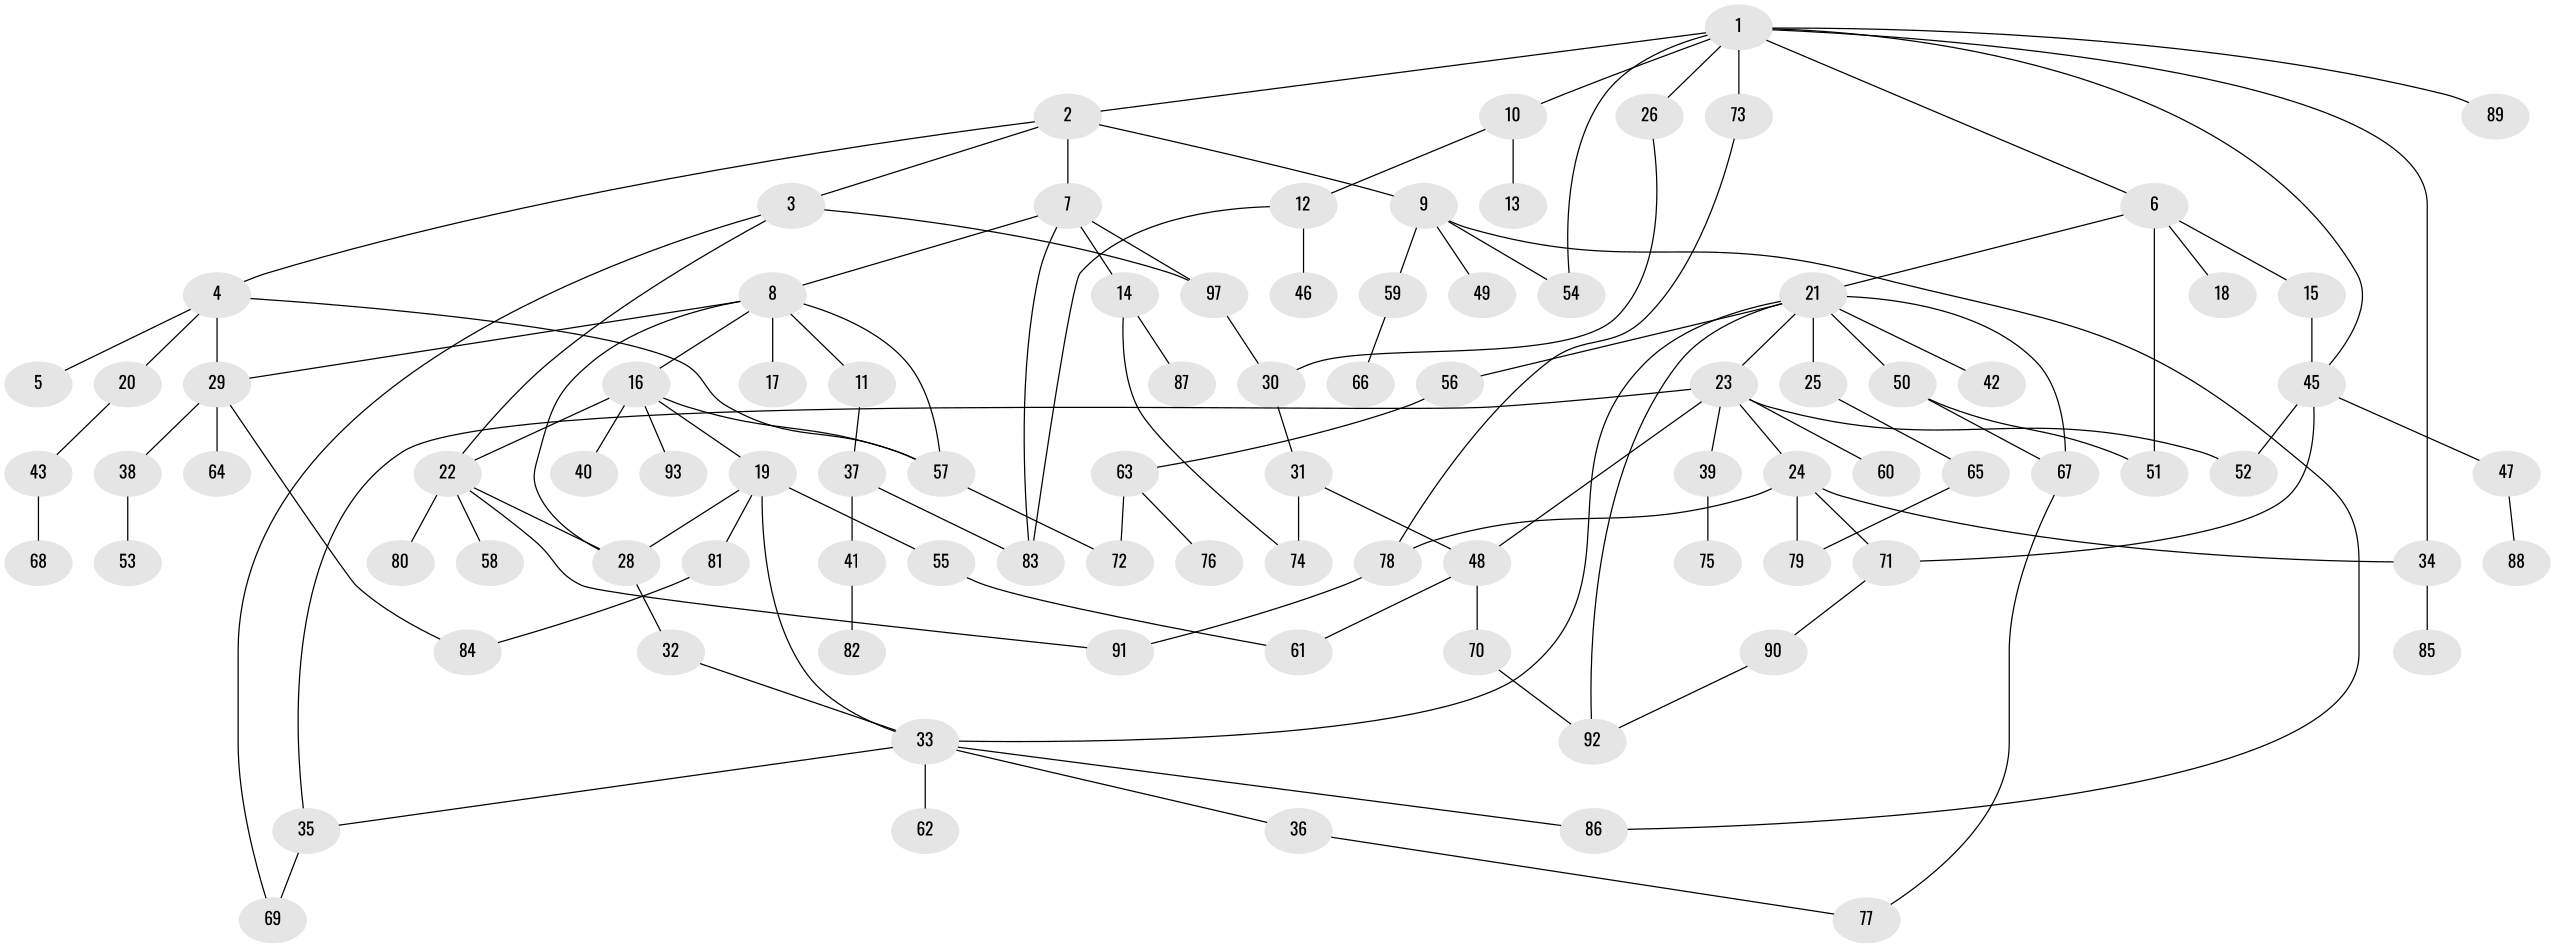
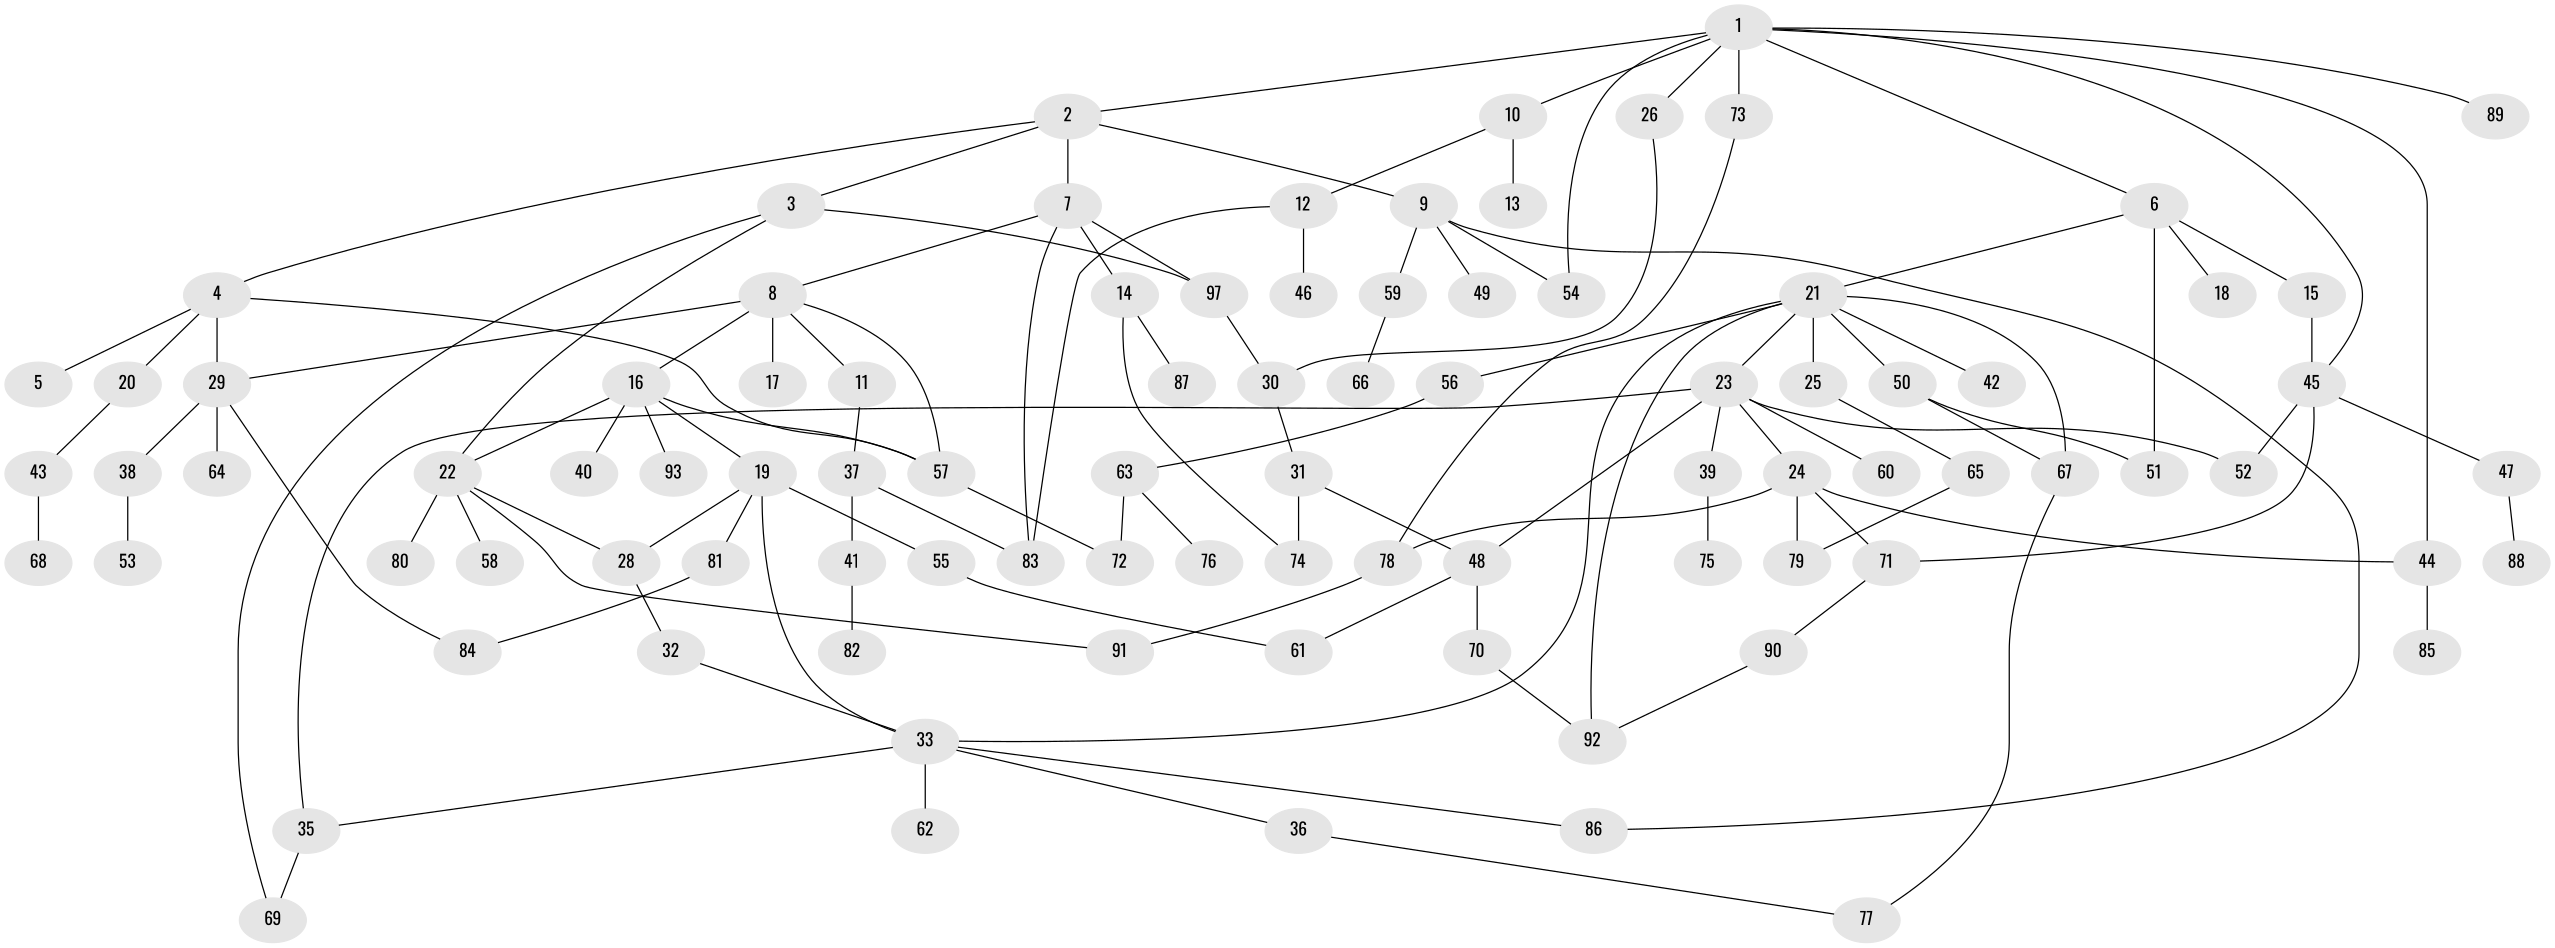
(566, 387) -> none
(2427, 563) -> (2427, 563)
